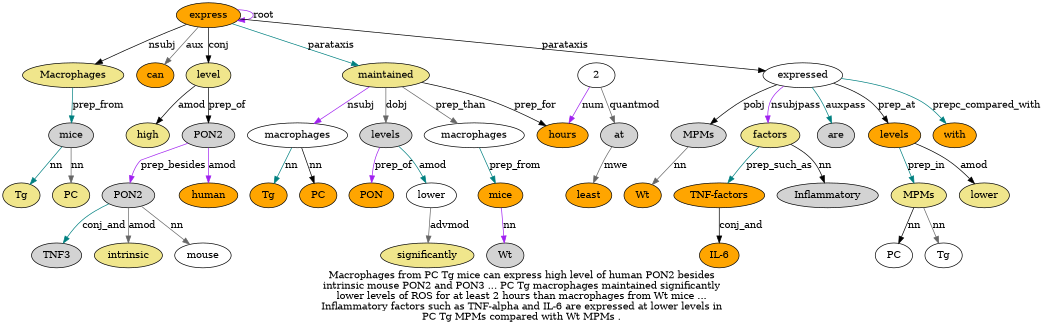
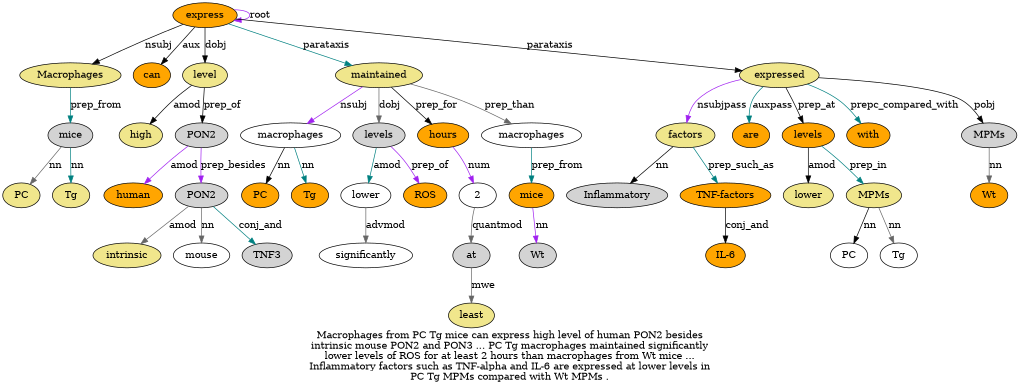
(184, 43) -> (180, 43)
(219, 45) -> (216, 45)
(803, 75) -> (779, 75)
(581, 102) -> (463, 161)
(836, 135) -> (751, 135)
(371, 195) -> (425, 195)
(589, 195) -> (471, 315)
(427, 255) -> (366, 255)
